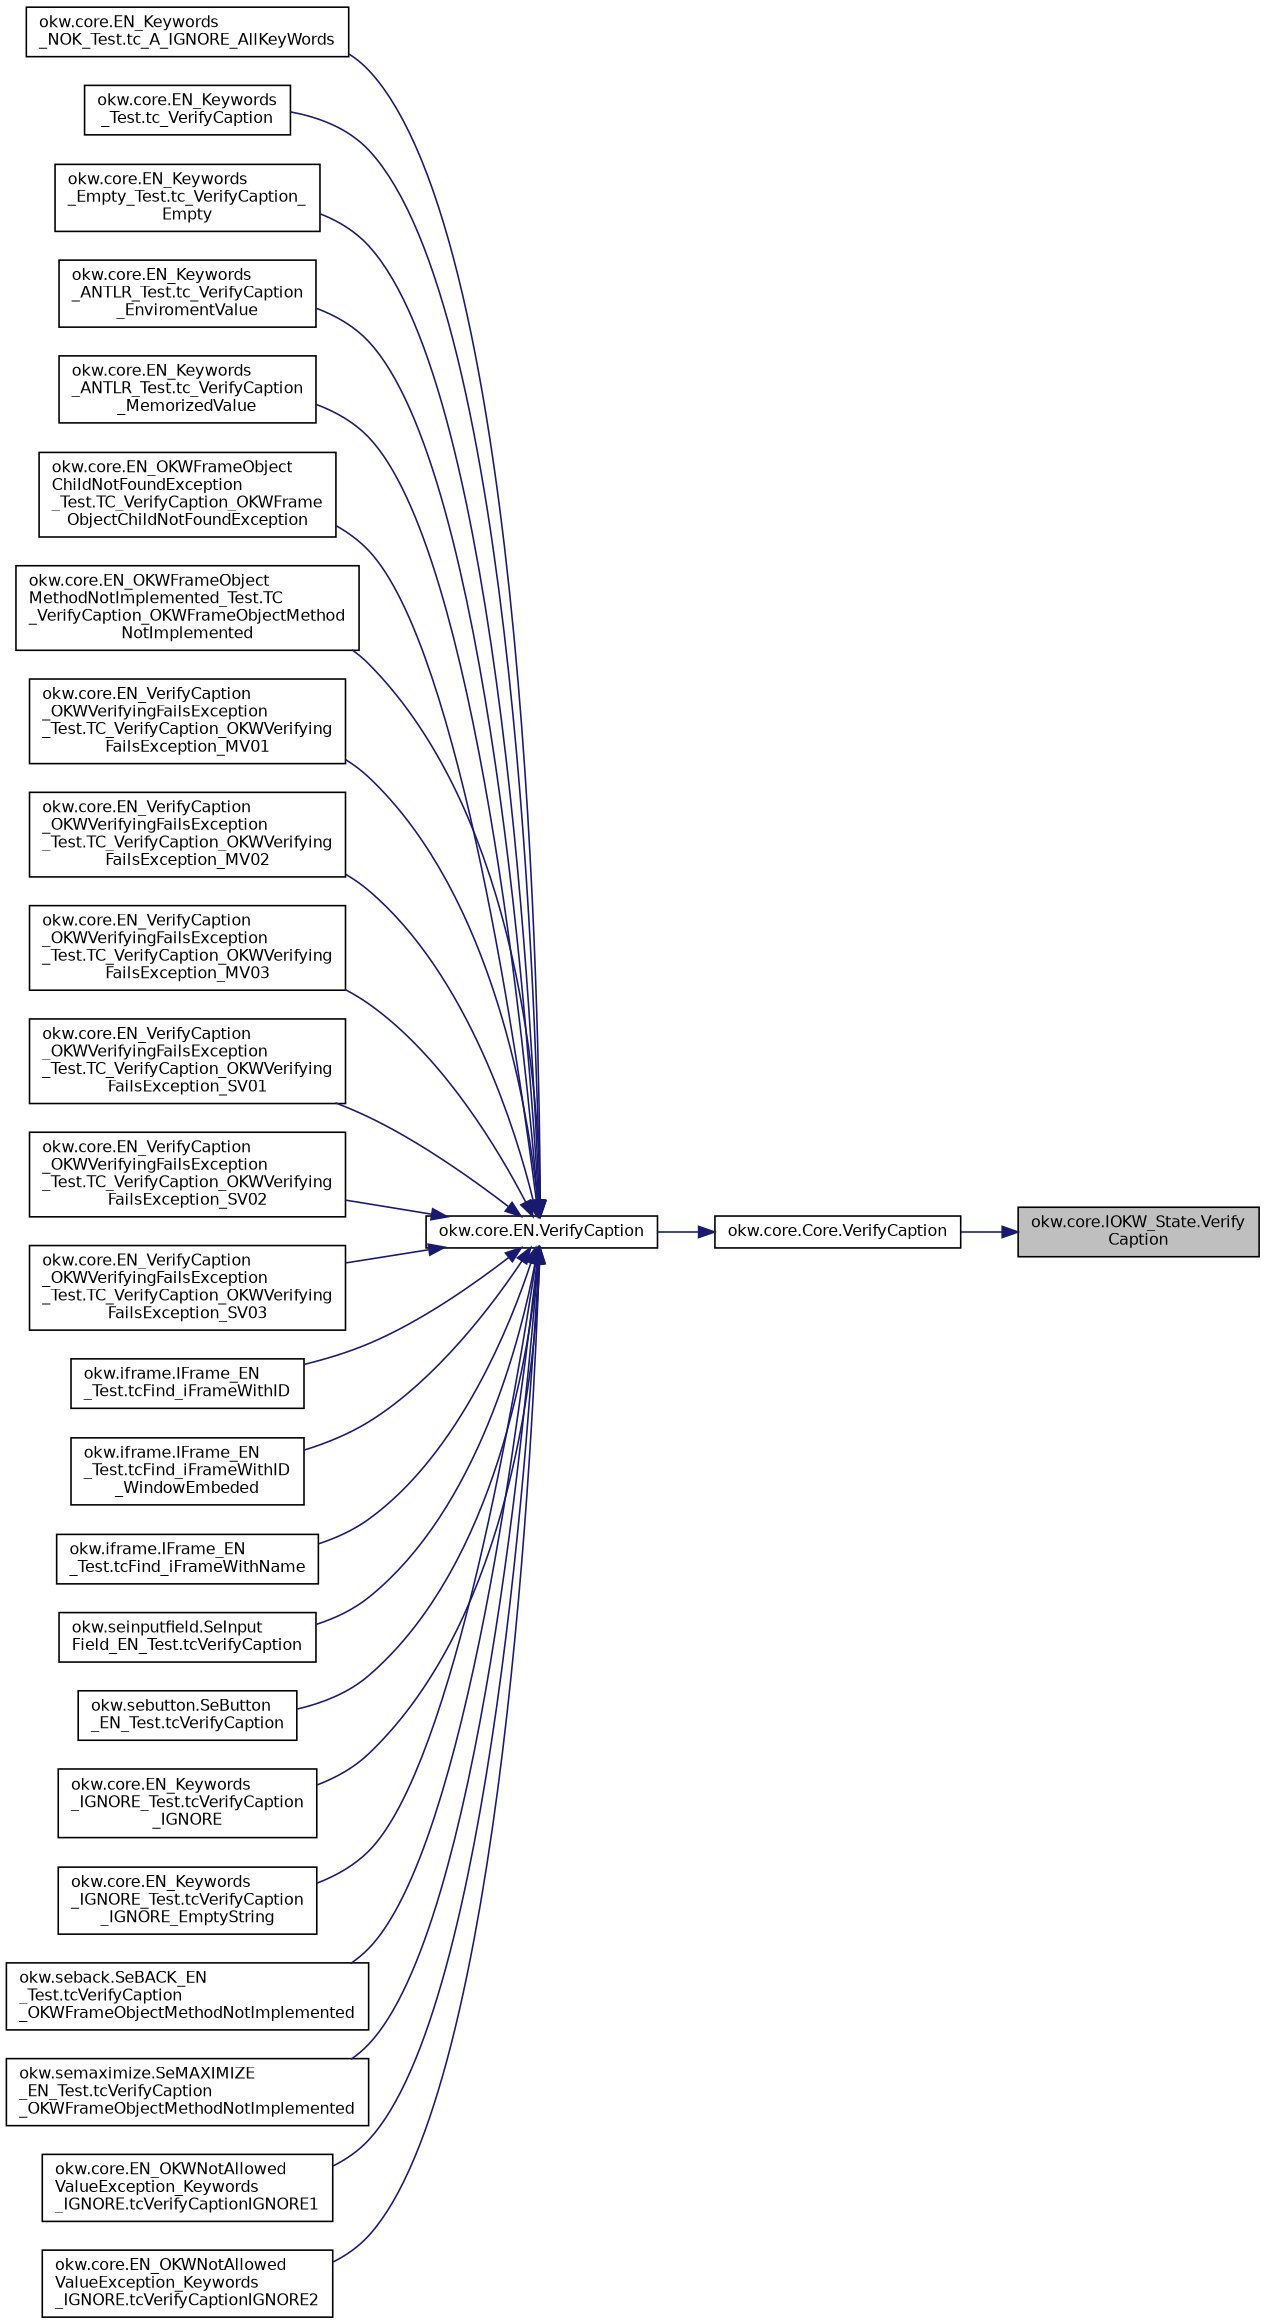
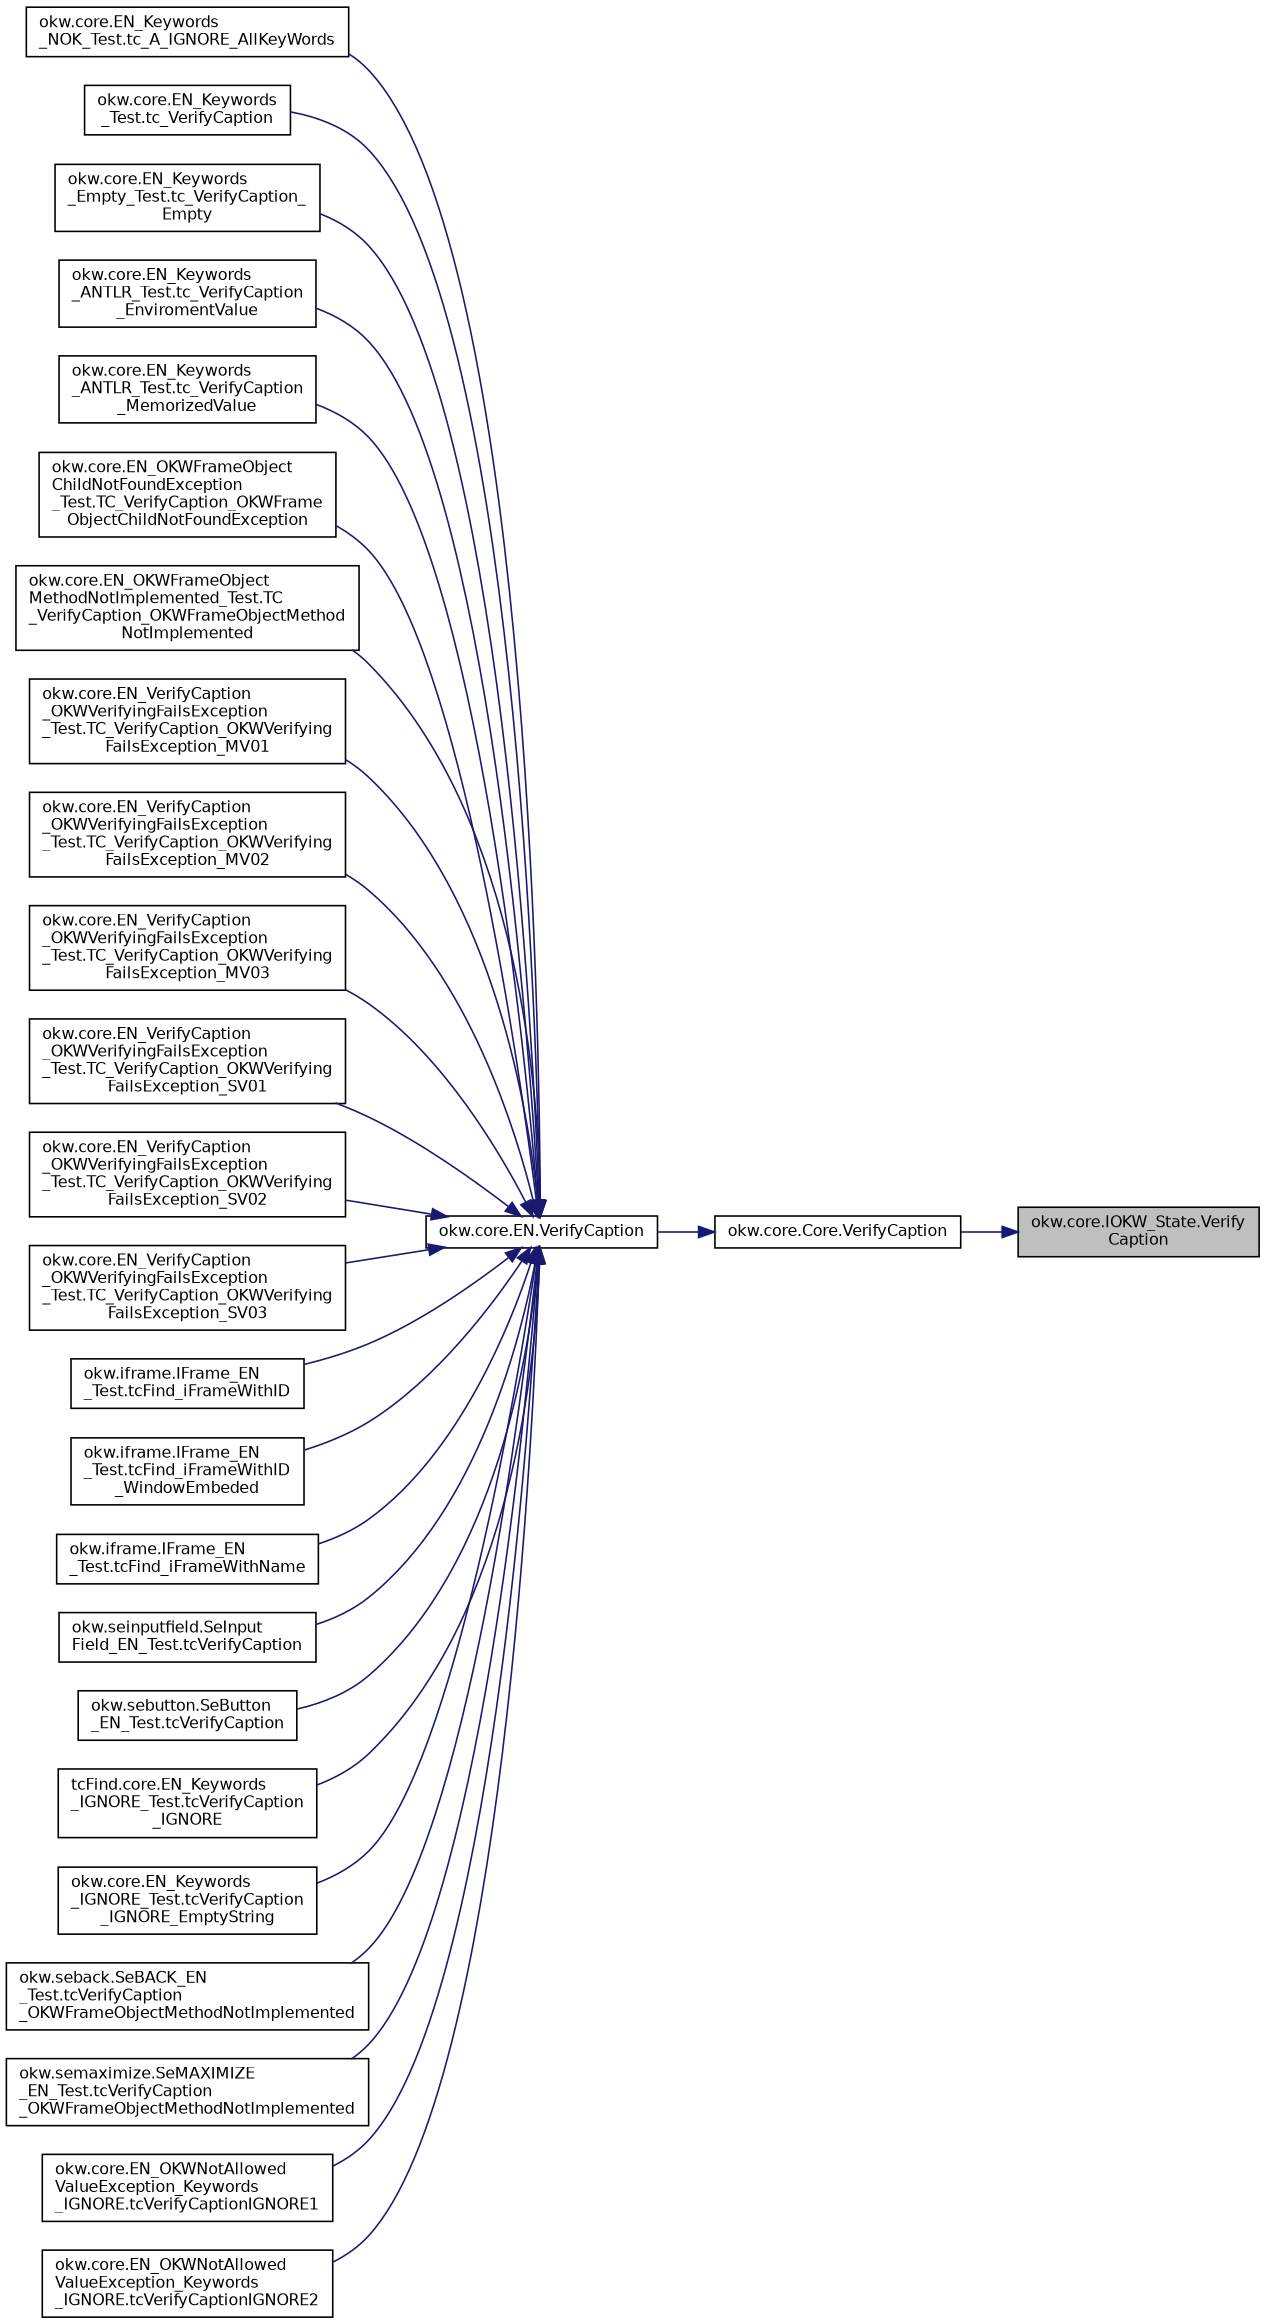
(188, 1803) -> (188, 1803)
